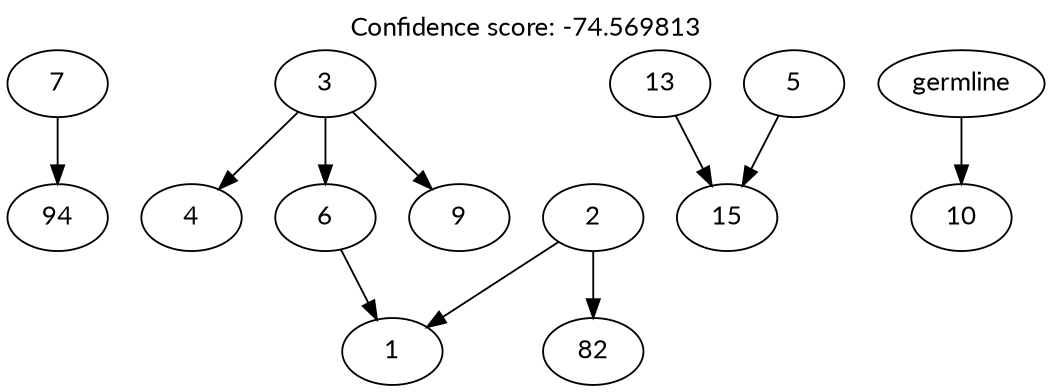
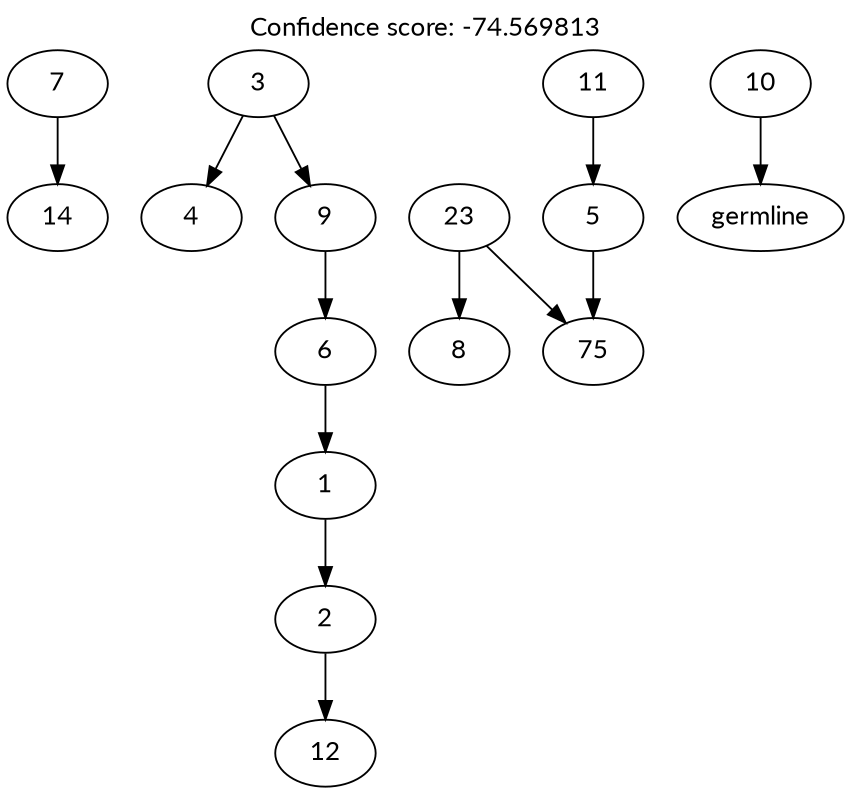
none -> (593, 84)
(660, 84) -> (459, 218)
(325, 142) -> (325, 275)
(961, 142) -> (761, 142)
(58, 218) -> (58, 218)
(727, 218) -> (593, 351)
(500, 280) -> (325, 543)
none -> (459, 351)
(593, 351) -> (325, 753)
